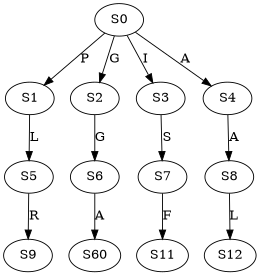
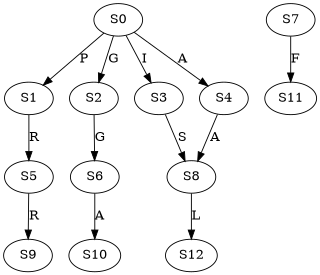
(161, 133) -> (173, 134)
(34, 138) -> (34, 138)
(95, 255) -> (95, 255)
